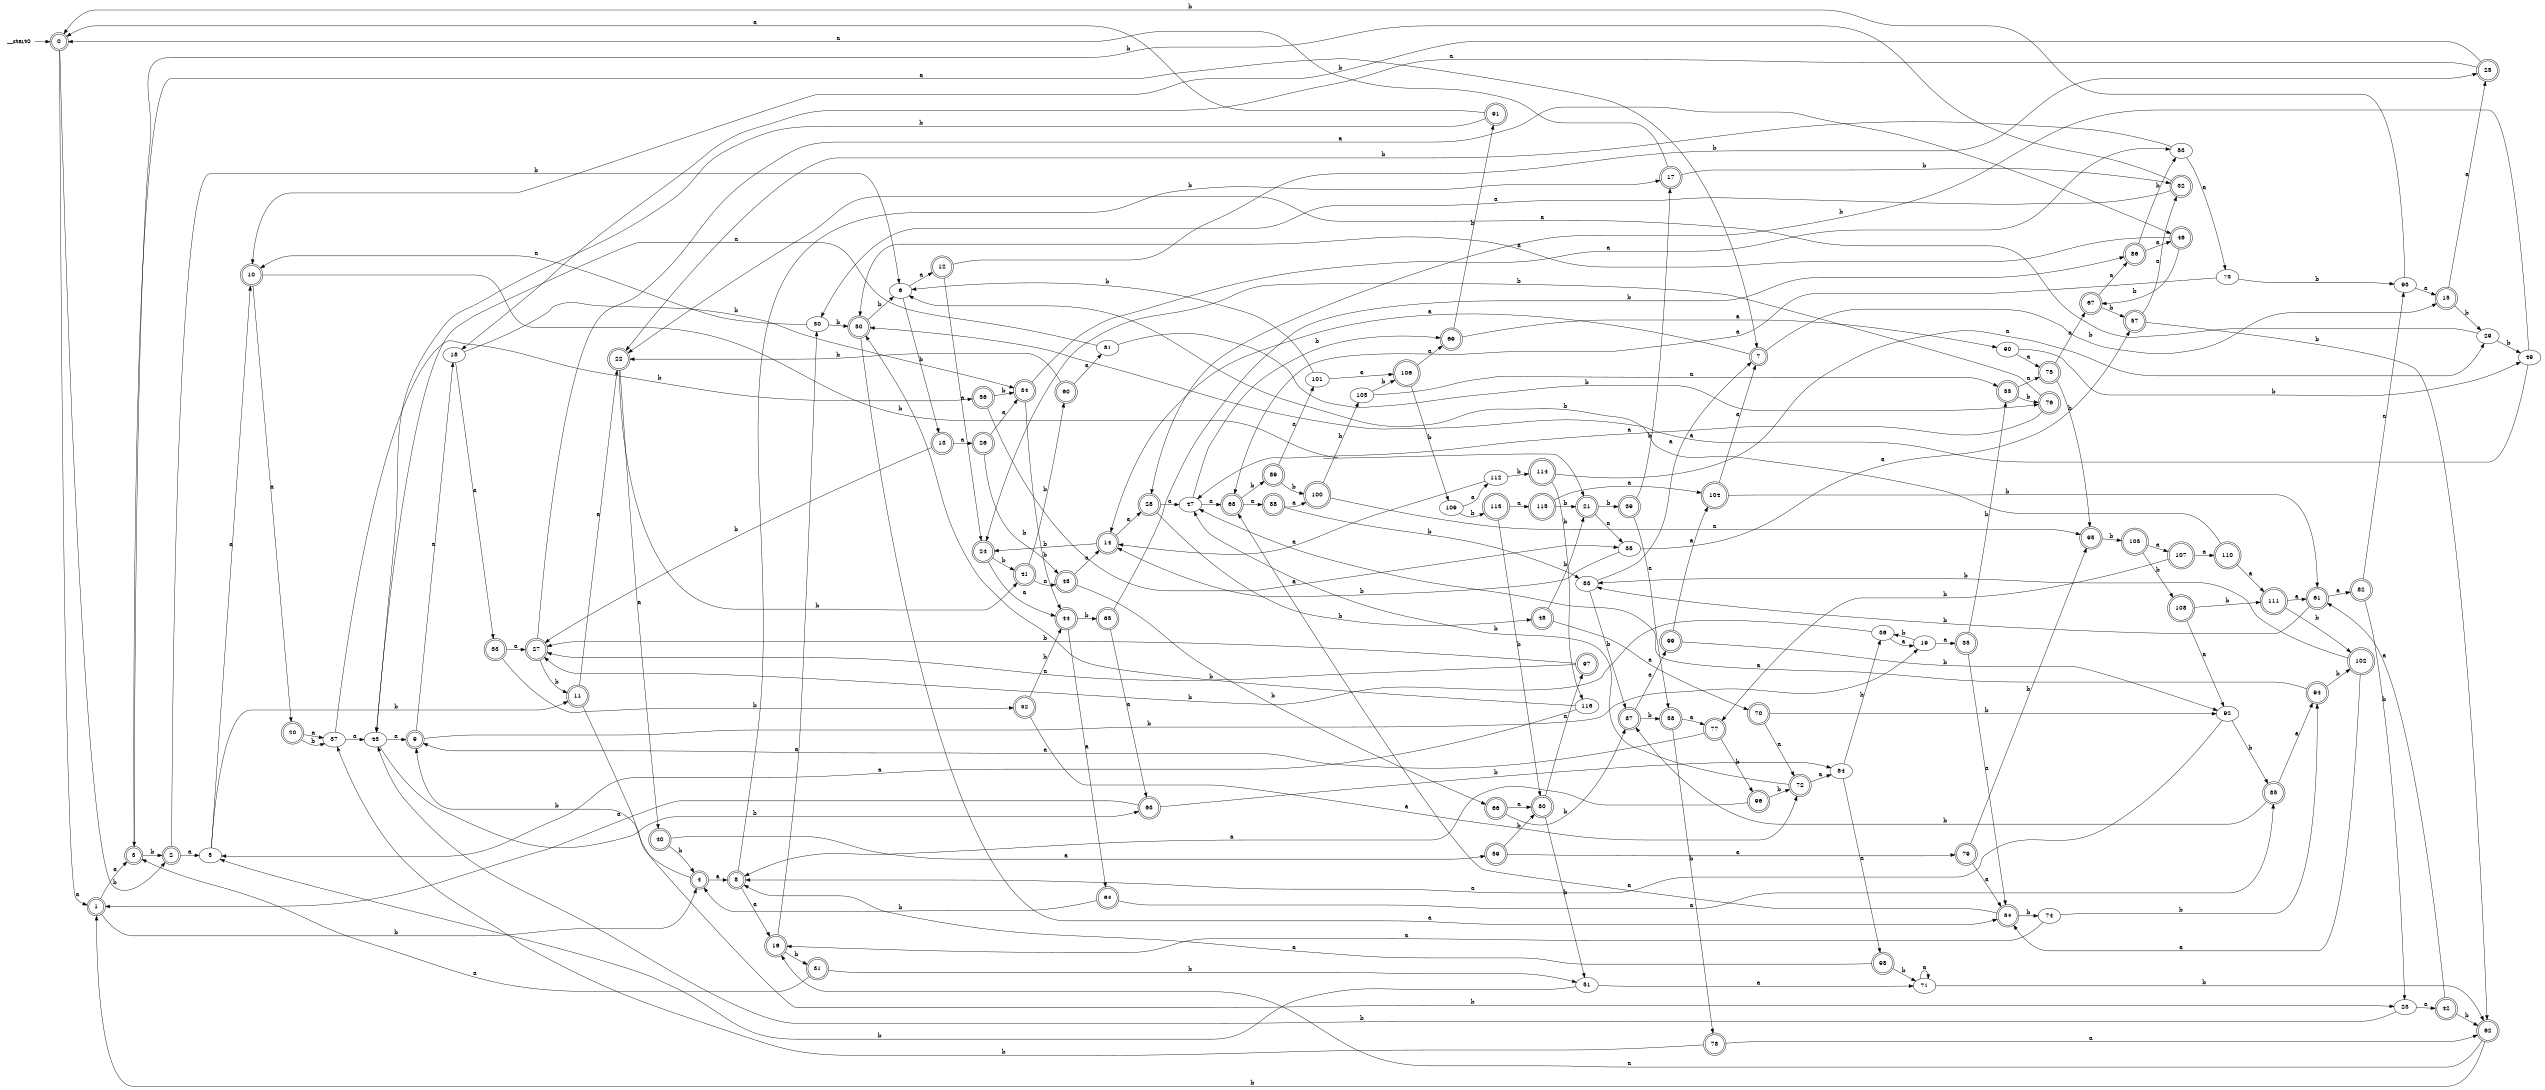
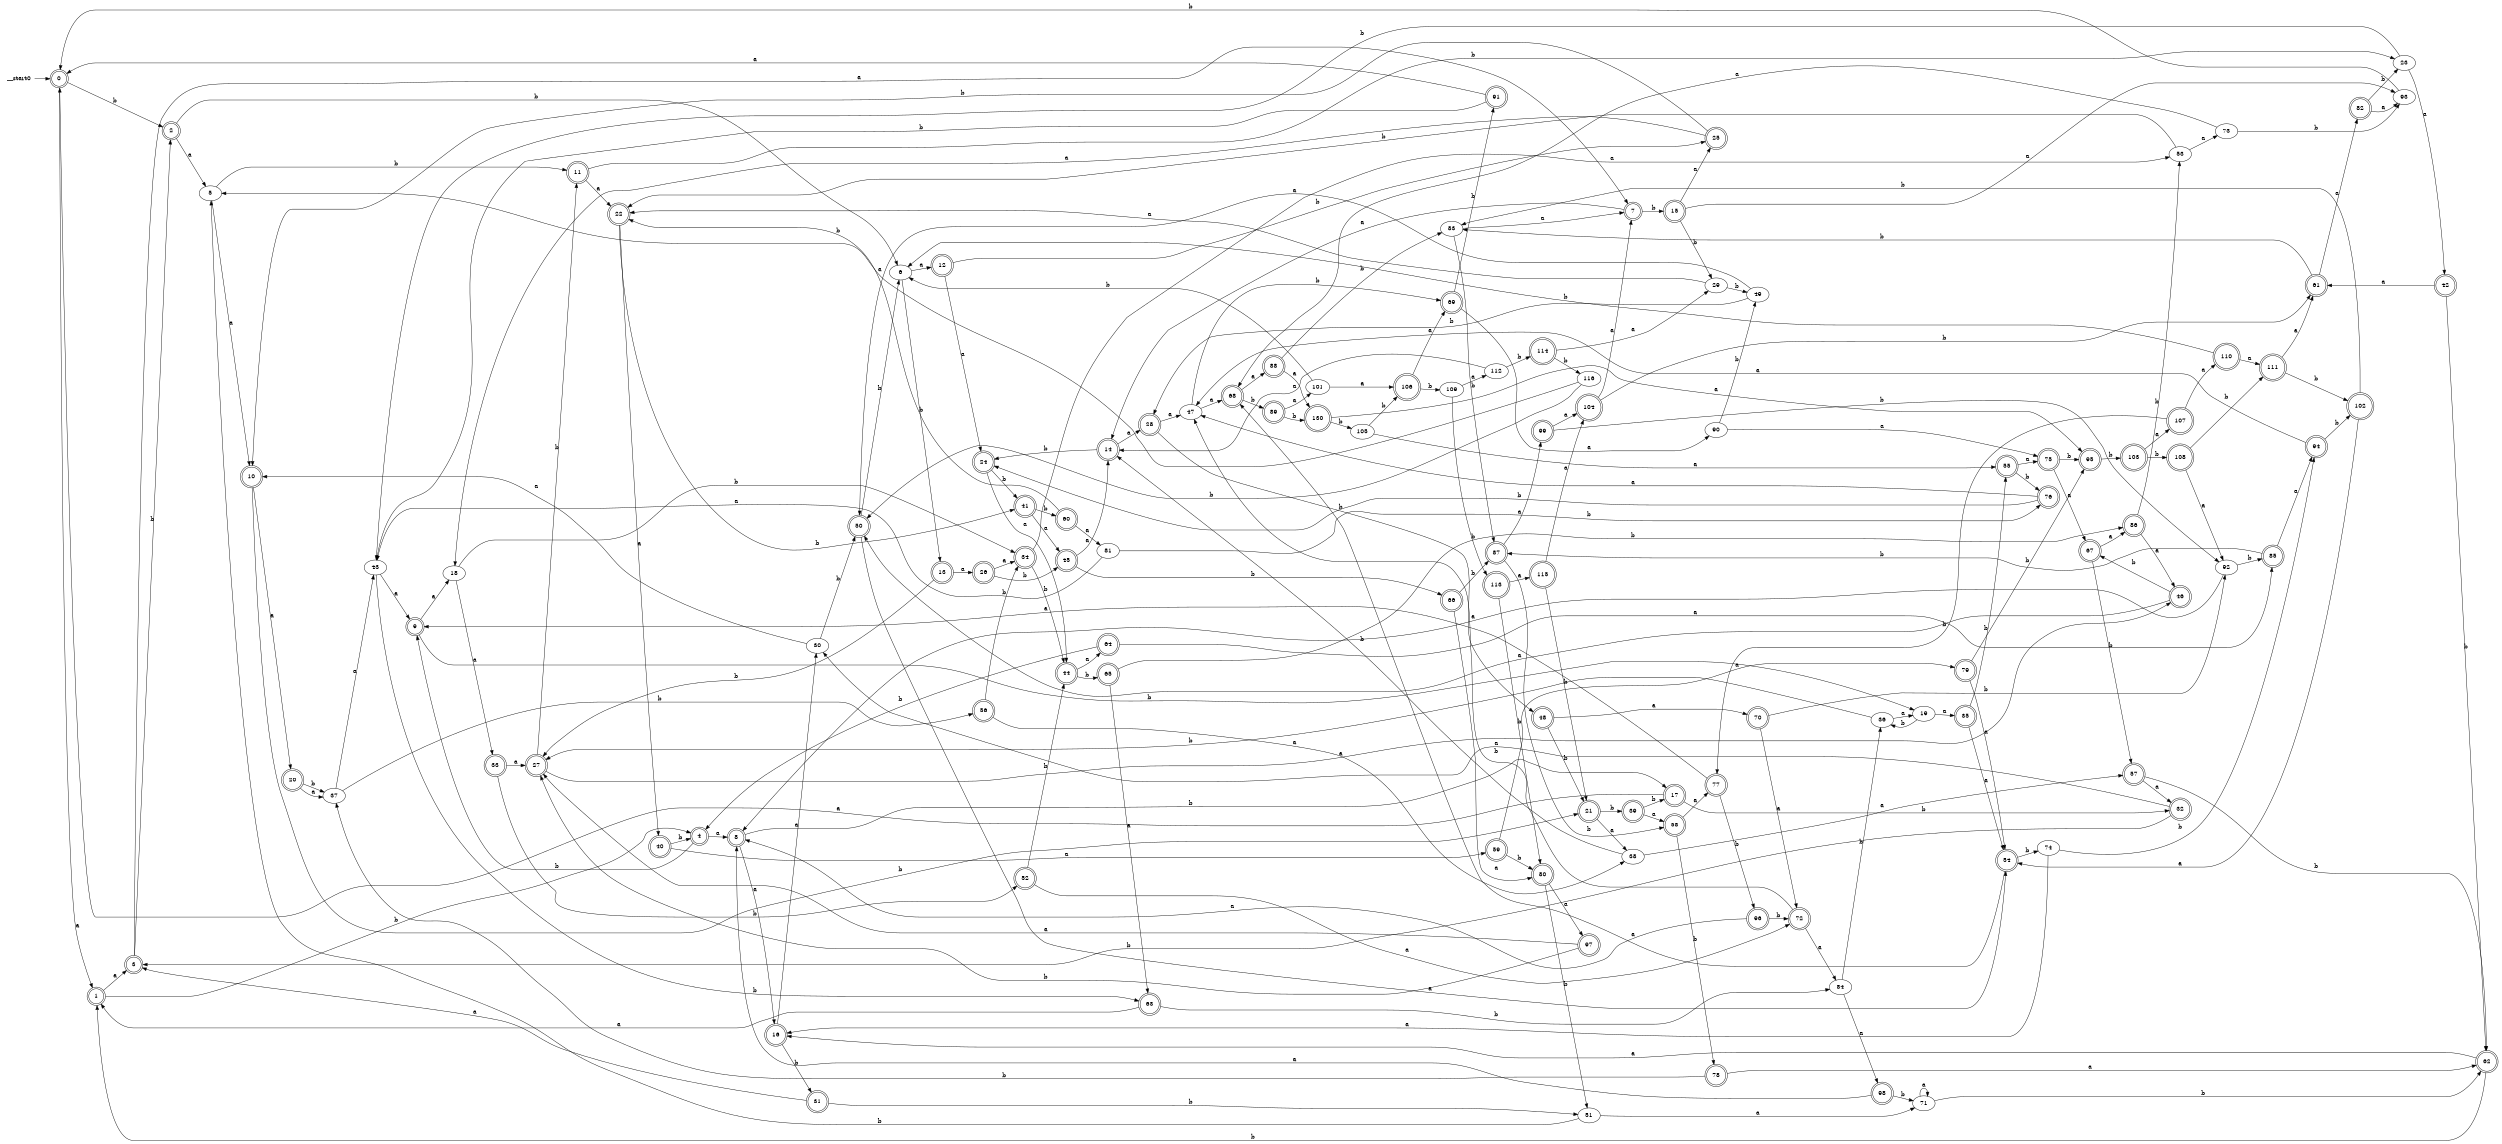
(2424, 291) -> (2041, 151)
(1317, 495) -> (1318, 418)
